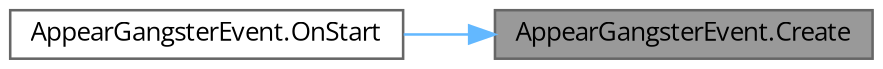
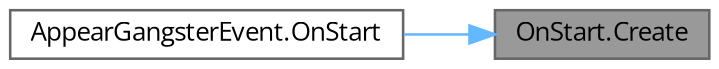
(684, 34) -> (602, 34)
